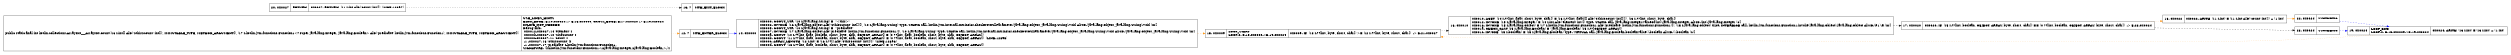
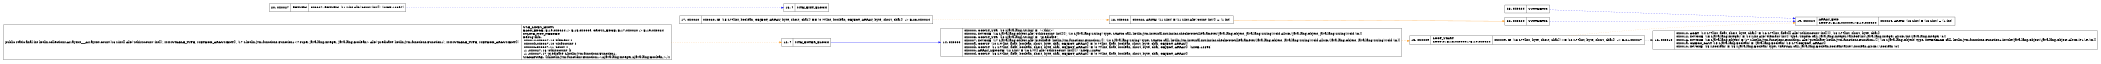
(543, 8) -> (594, 8)
(1896, 26) -> none
(2224, 29) -> none
(2380, 29) -> (1829, 19)
(1909, 41) -> (1680, 27)
